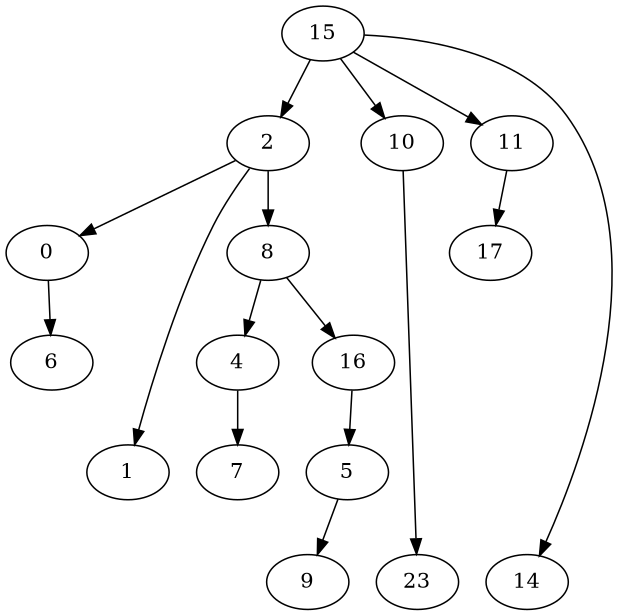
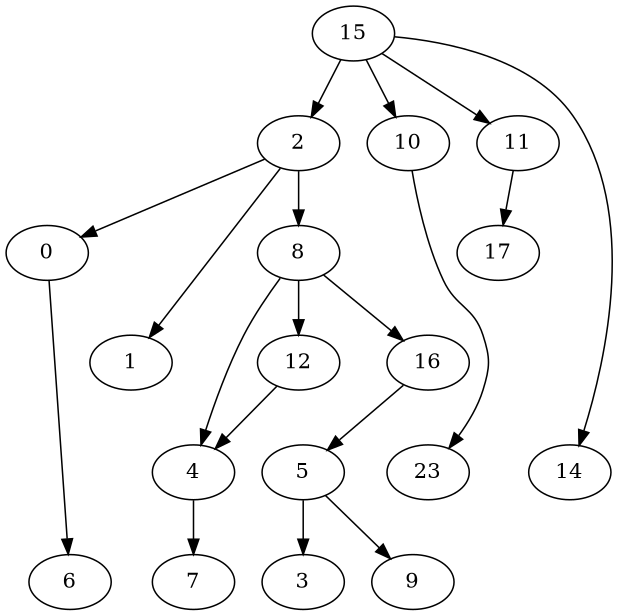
none -> (299, 363)
none -> (303, 582)
